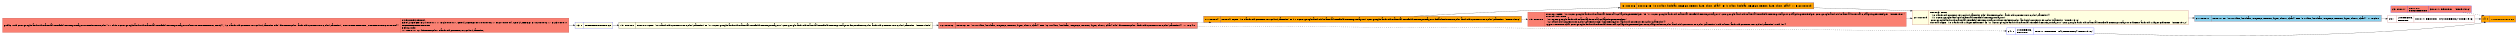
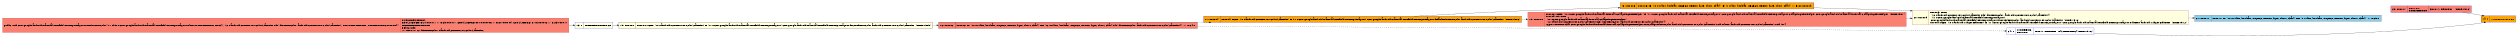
(2473, 14) -> (2473, 14)
(2431, 19) -> none
